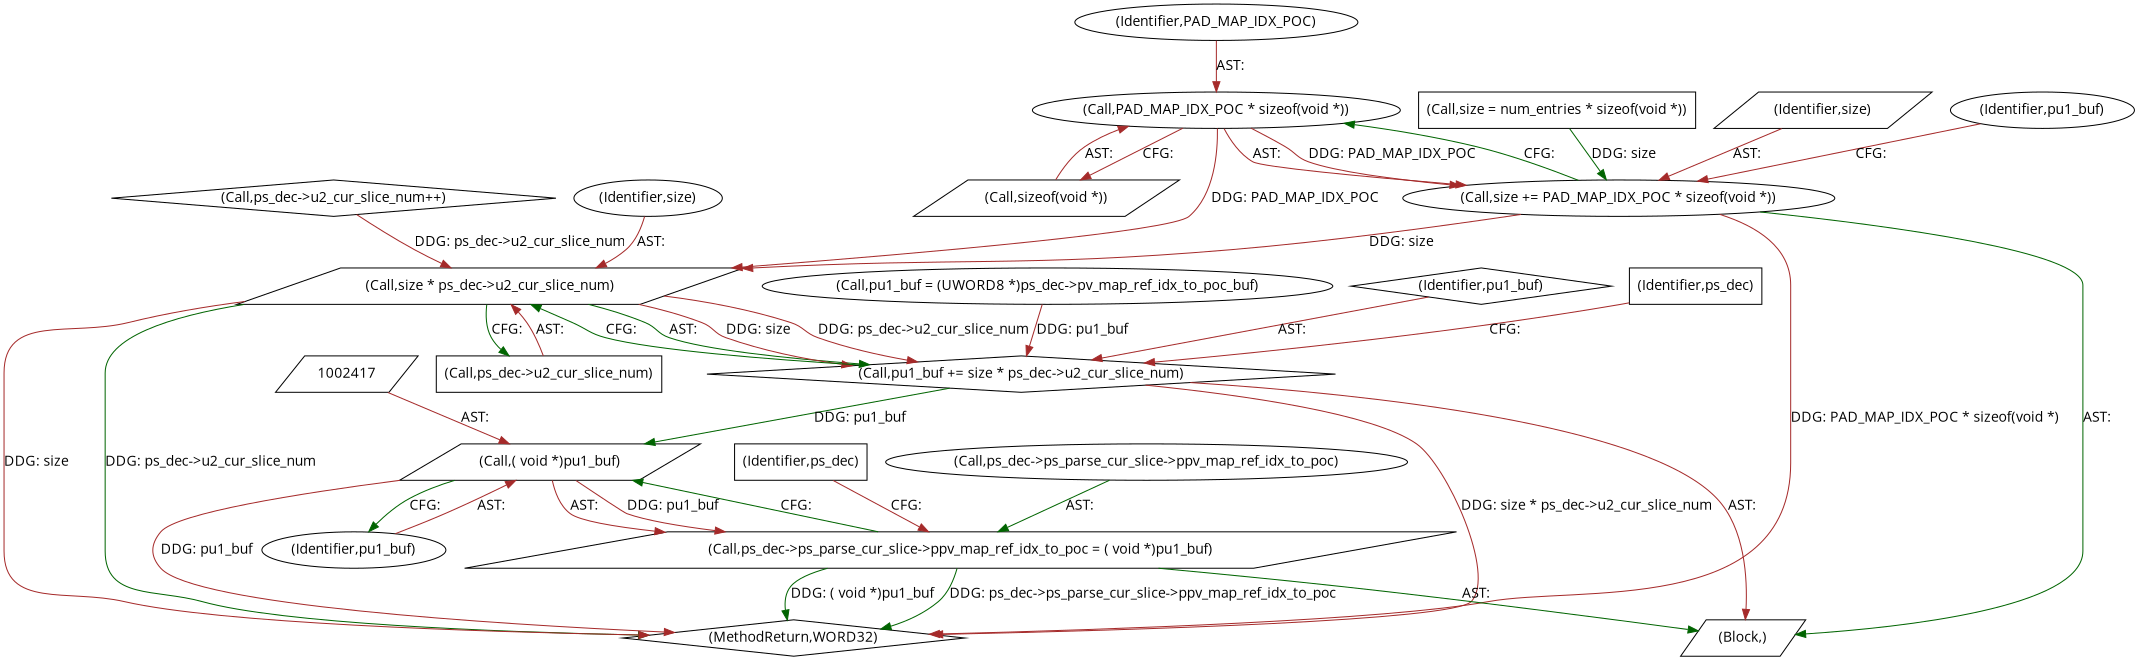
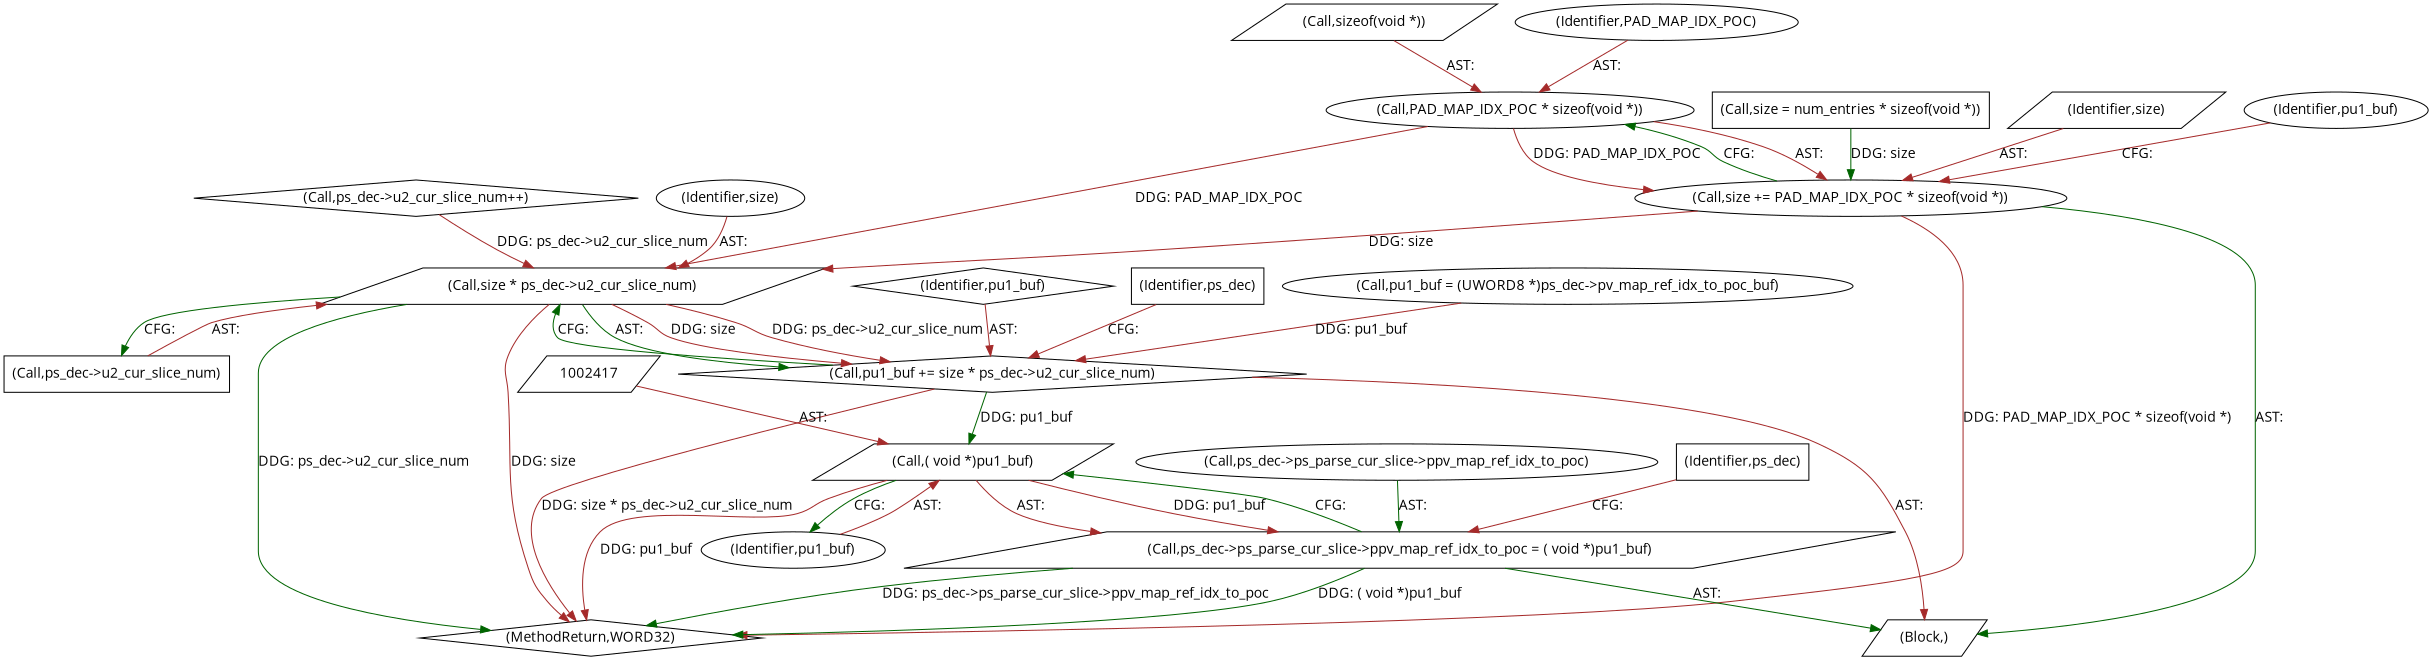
(1136, 152) -> none
